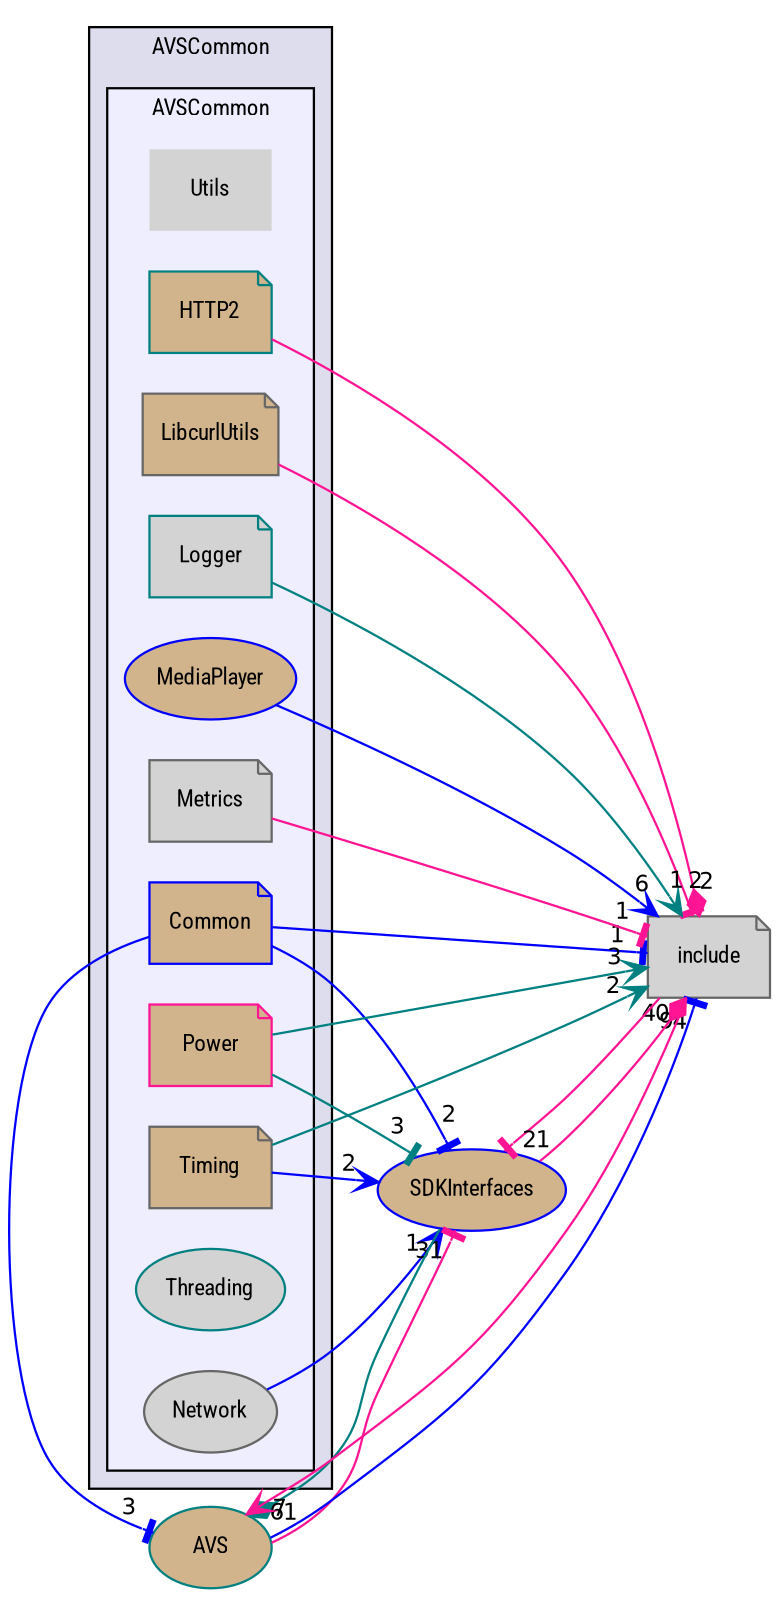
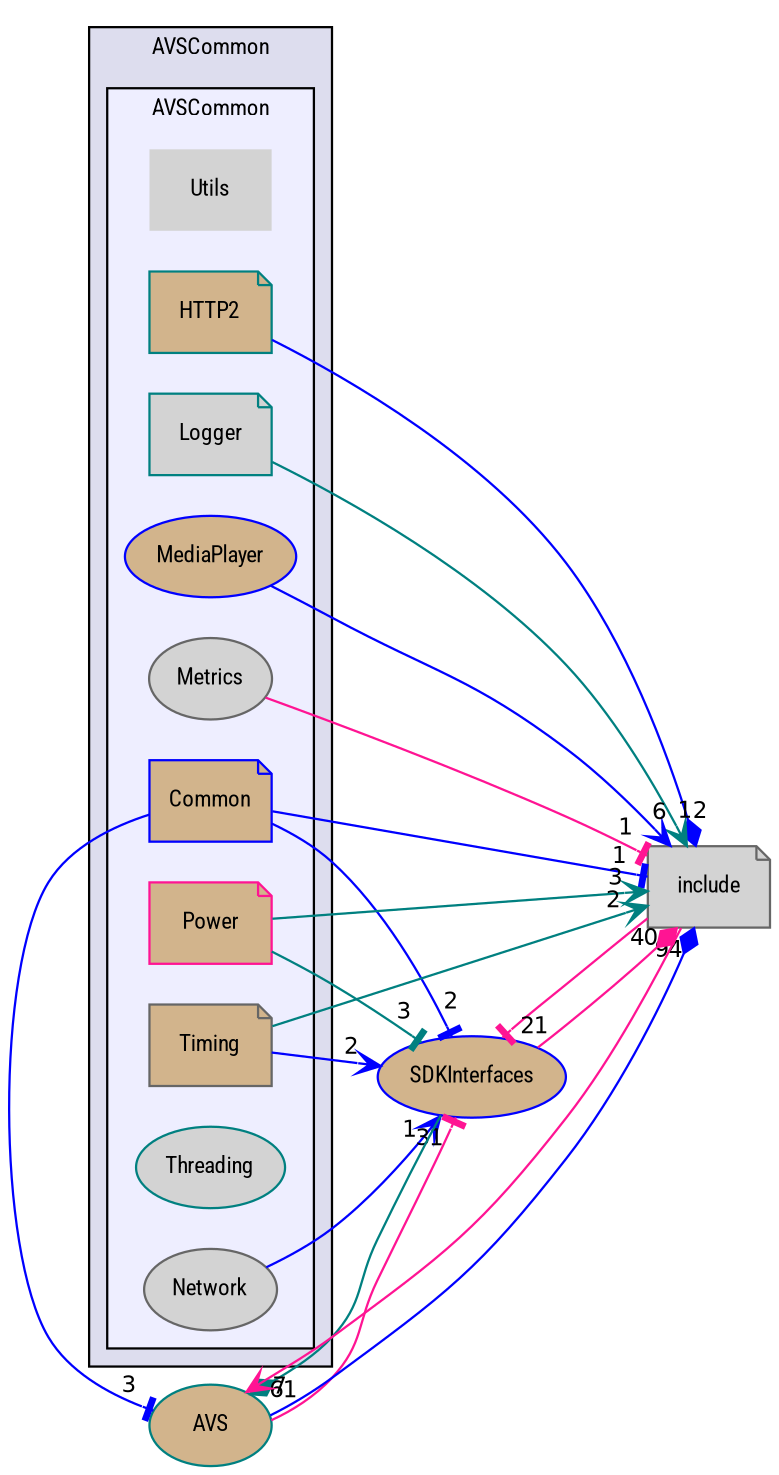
(211, 434) -> none
(557, 556) -> (538, 530)
(211, 801) -> (211, 679)
(534, 1315) -> (516, 1220)
